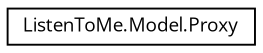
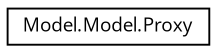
(131, 27) -> (108, 27)
